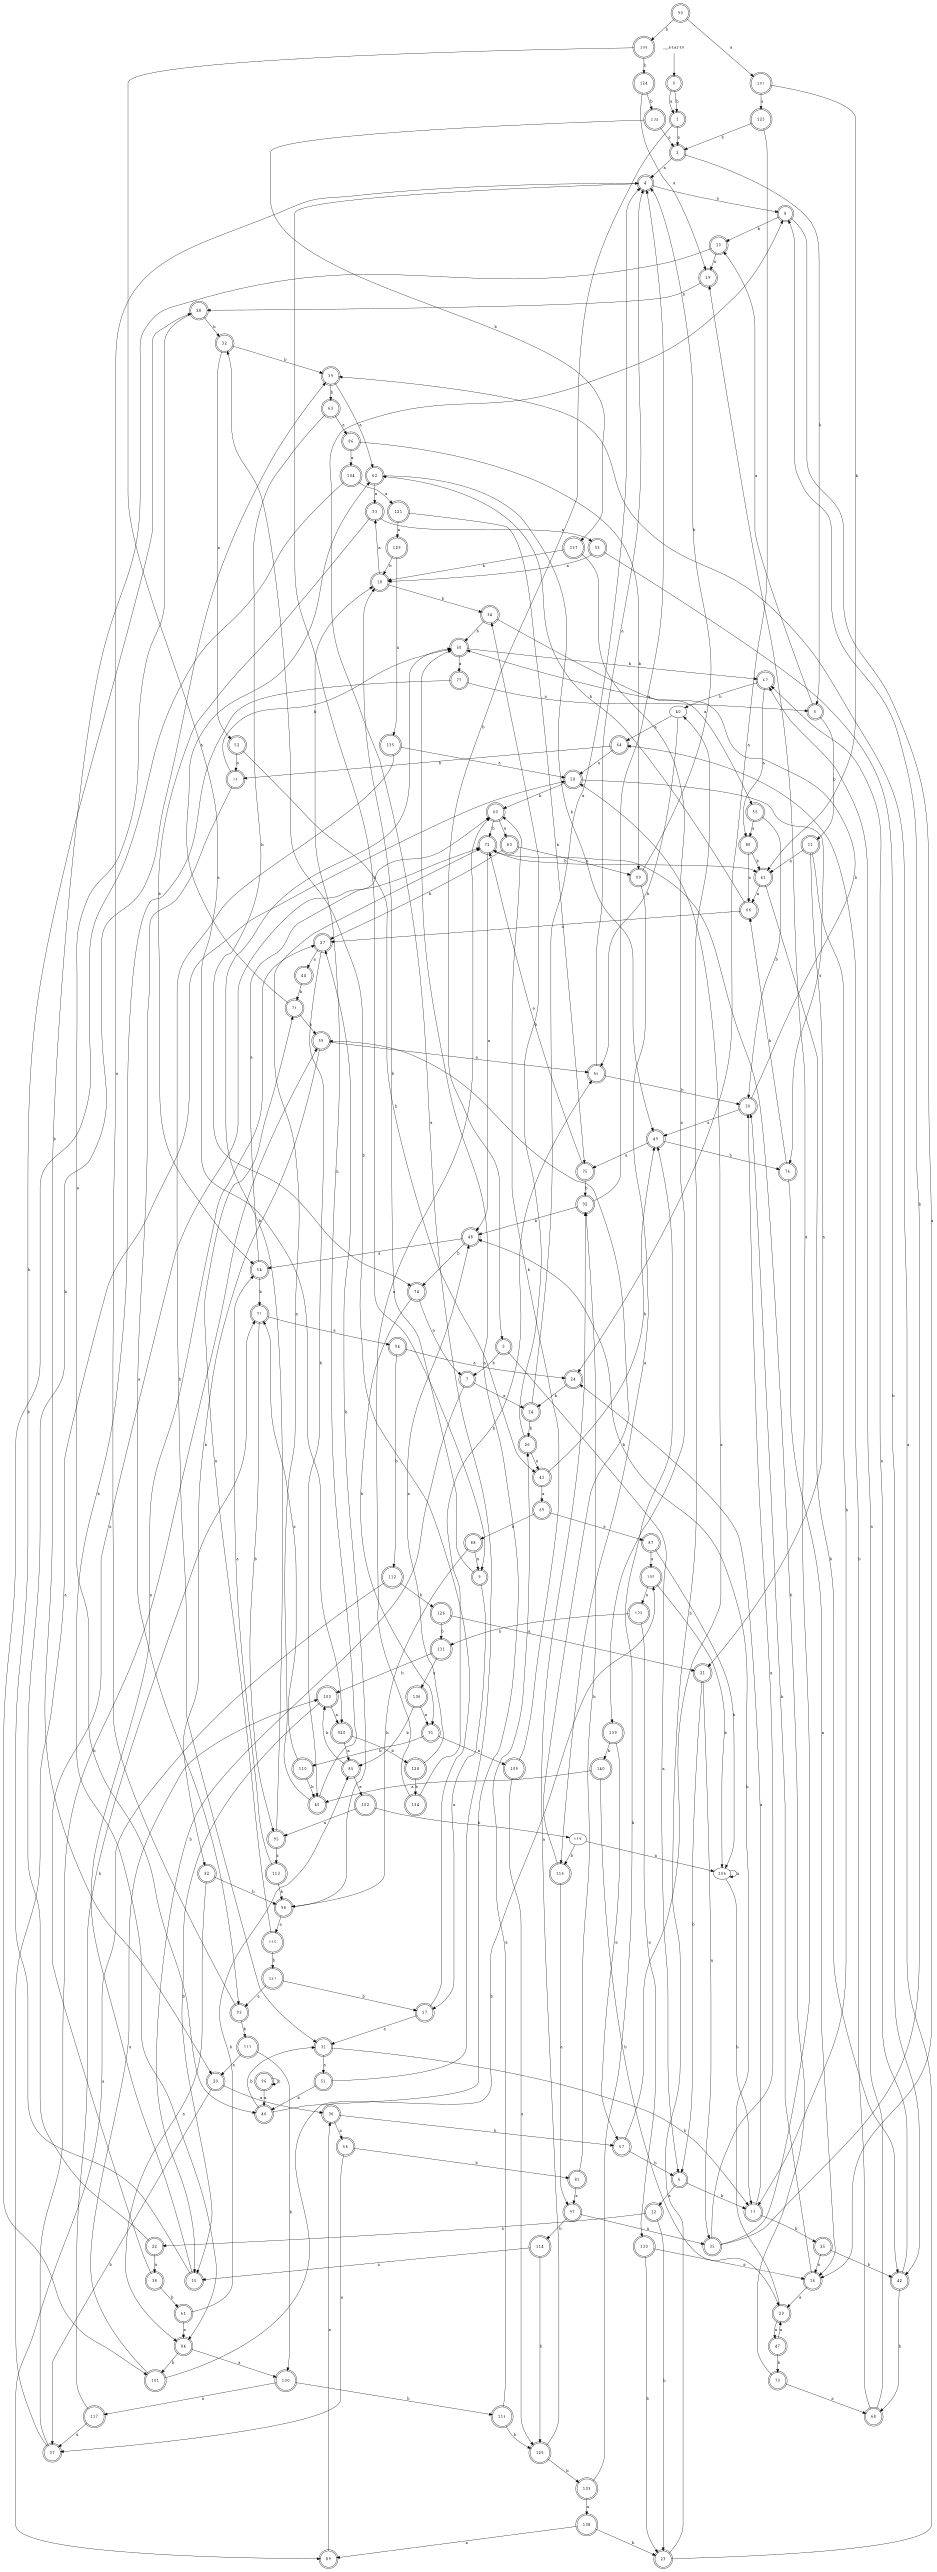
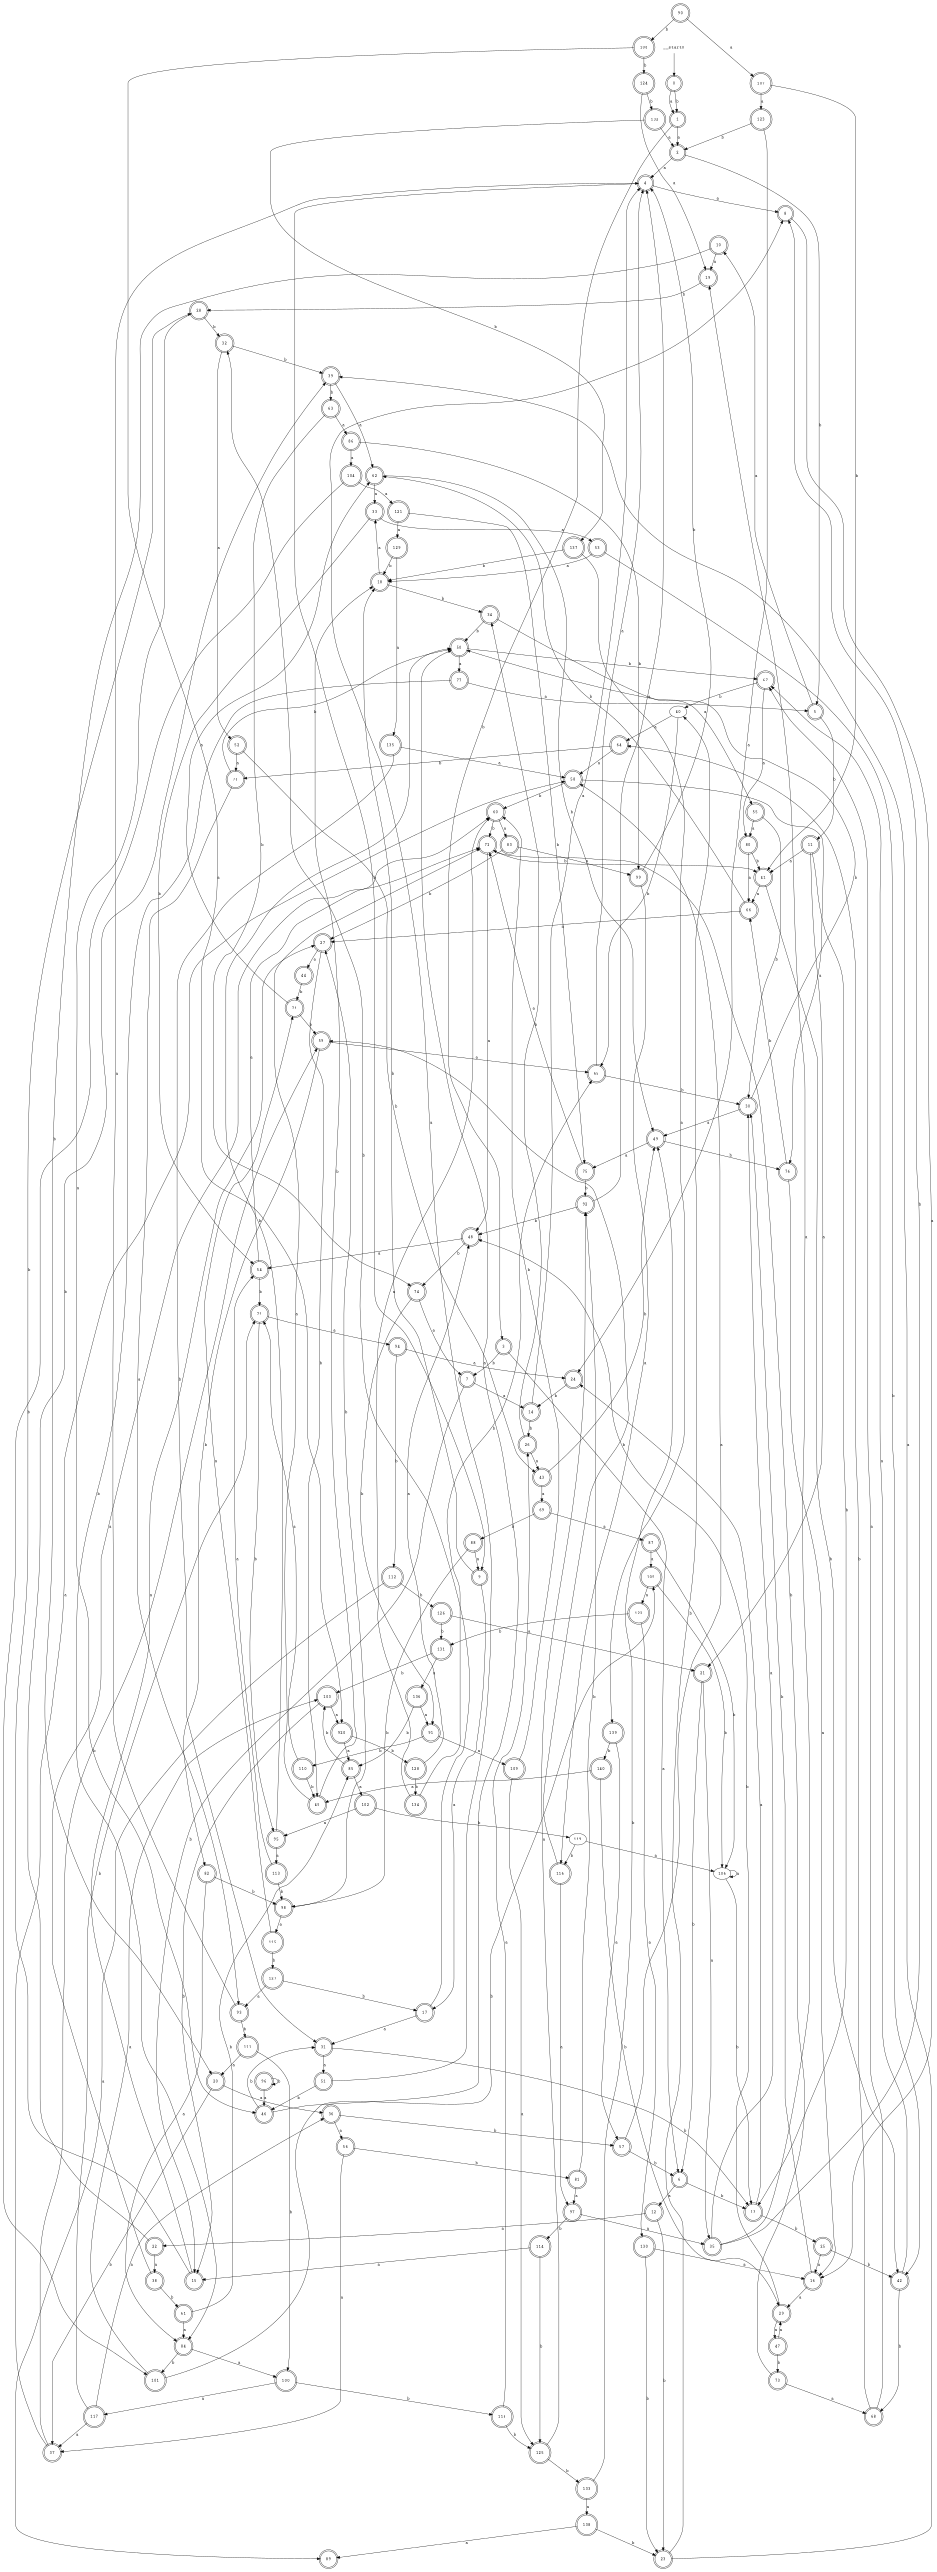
(754, 228) -> none
(329, 2338) -> (156, 2224)
